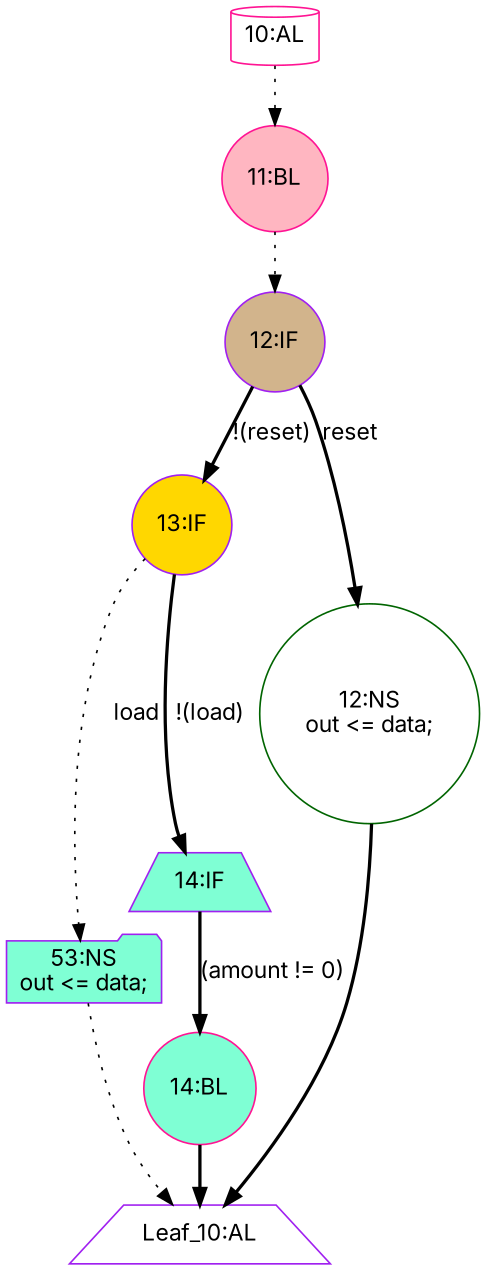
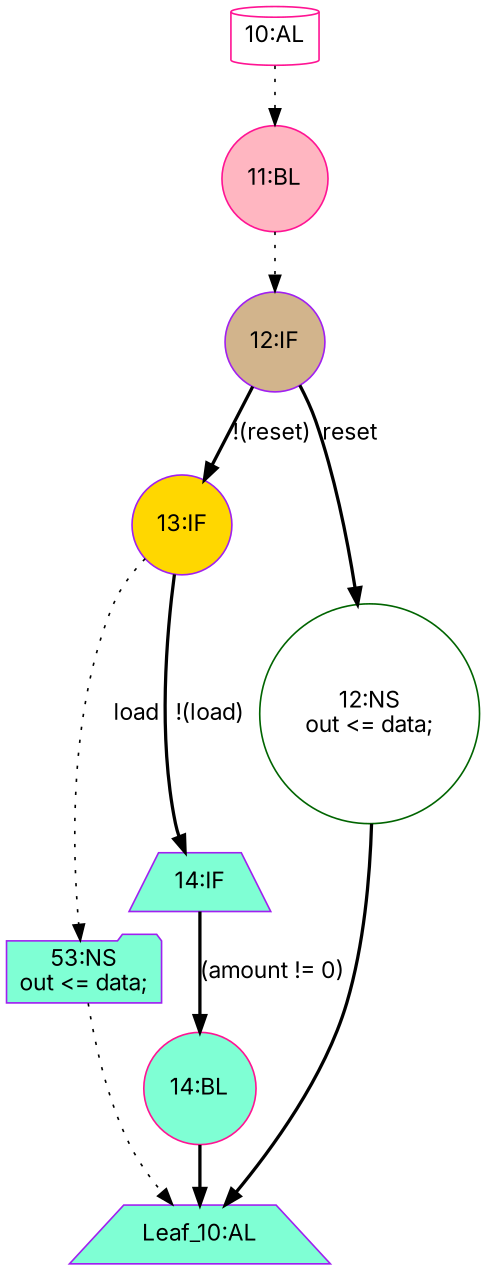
(200, 1234) -> (200, 1234)
